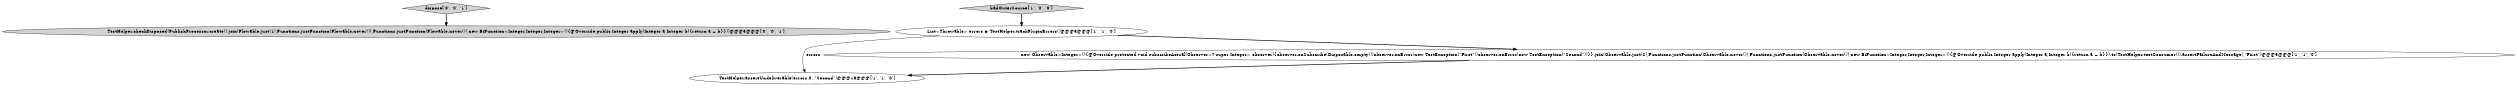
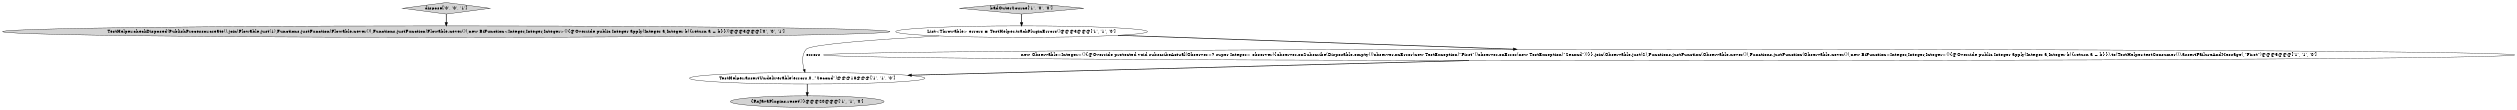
none -> (807, 102)
